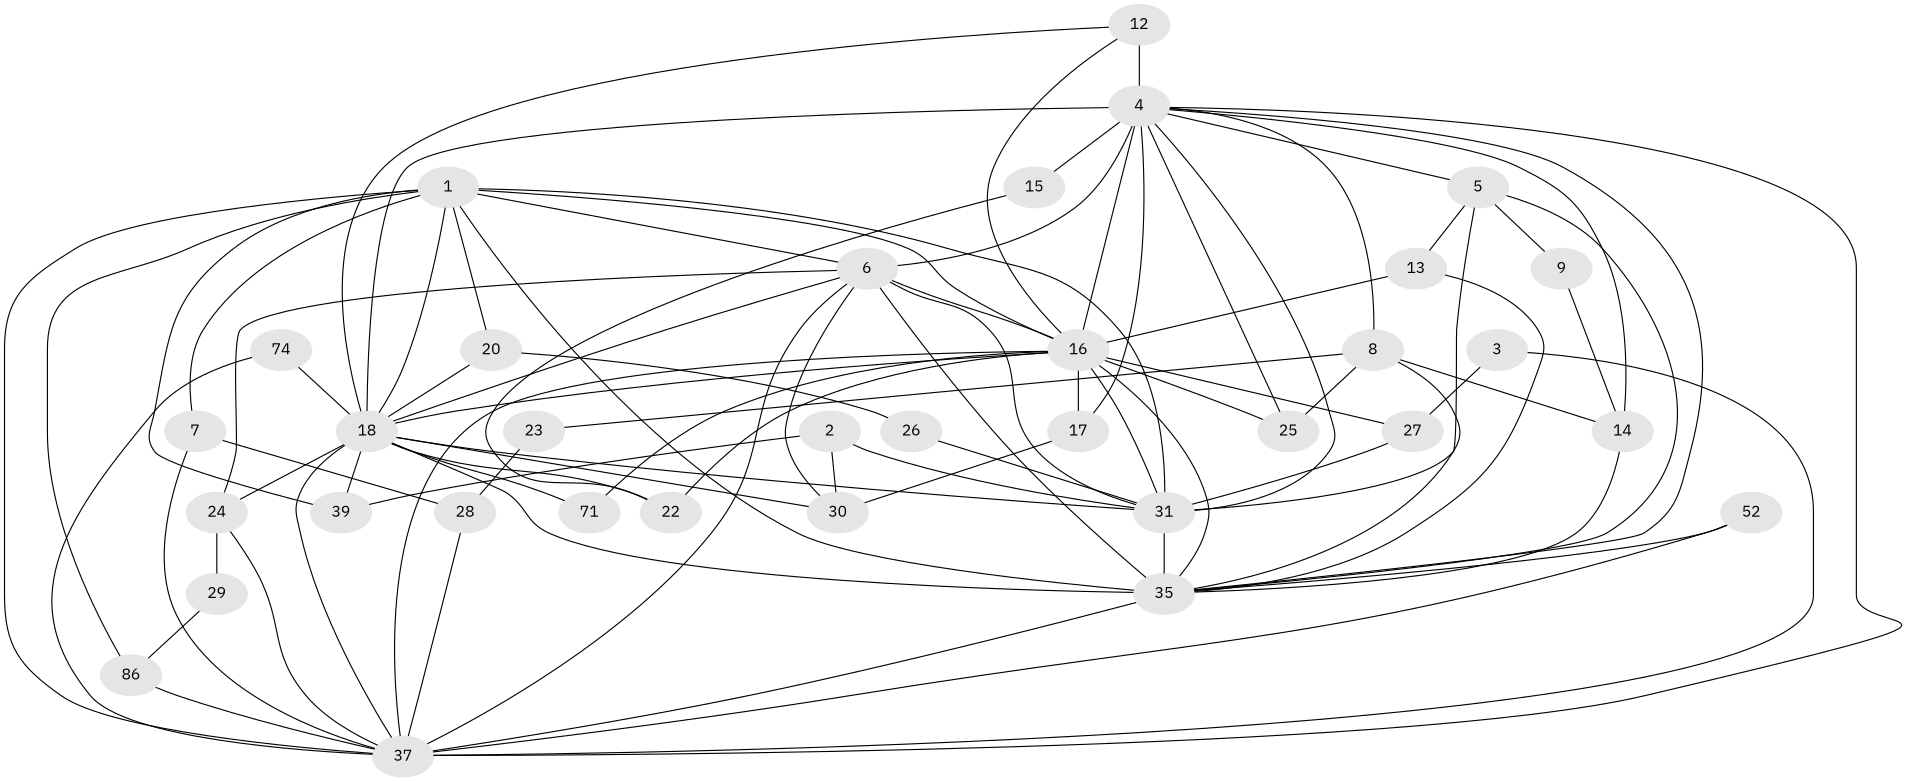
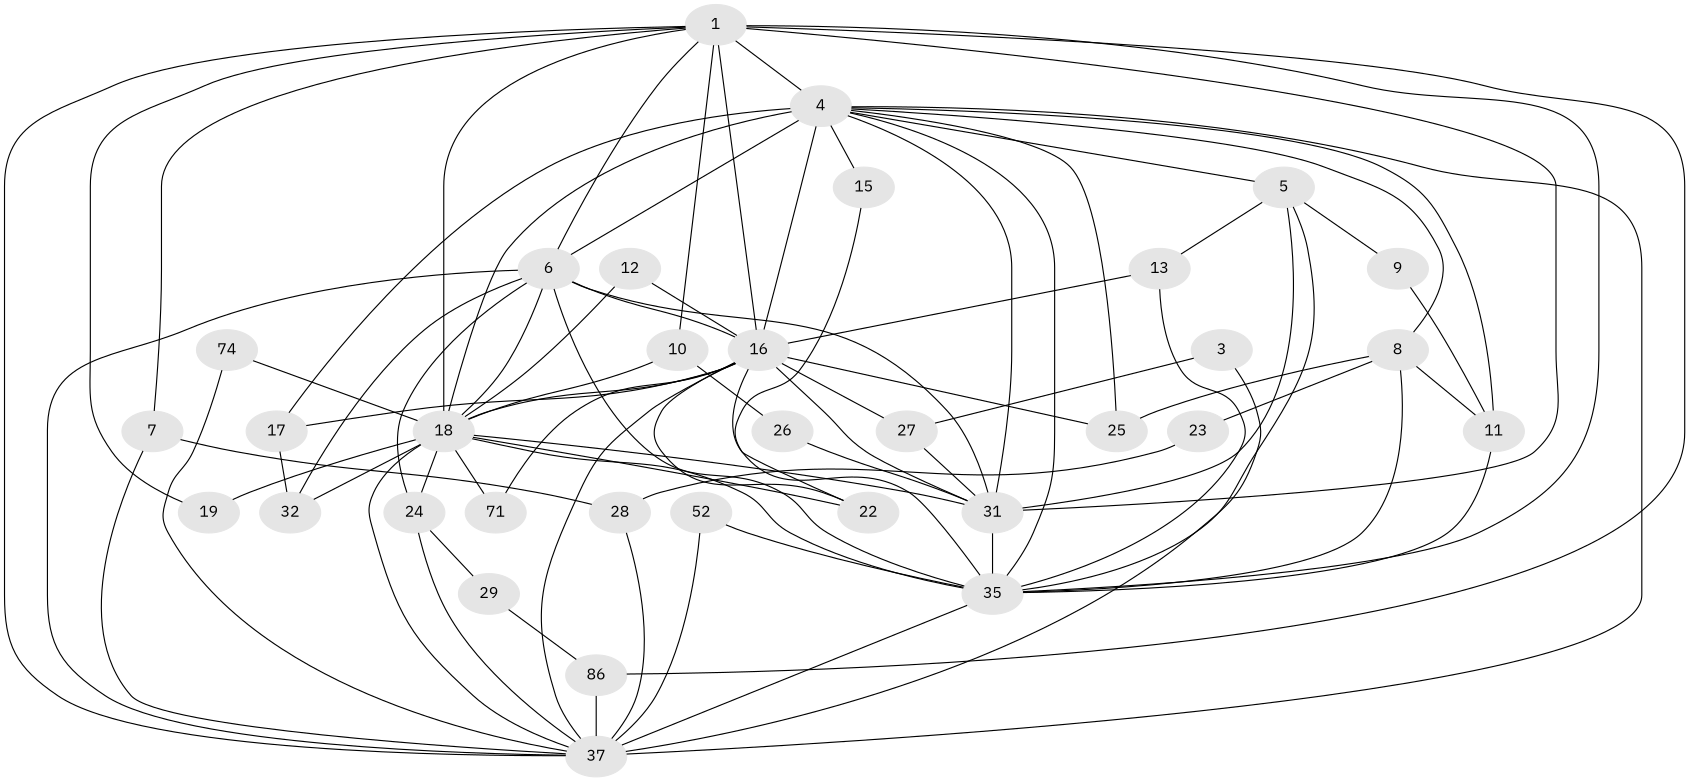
(1139, 66) -> (768, 66)
(491, 350) -> (678, 350)
(830, 431) -> none
(1623, 431) -> (1494, 431)
(341, 513) -> (209, 513)
(838, 513) -> (290, 513)
